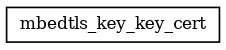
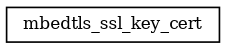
(113, 25) -> (113, 25)
